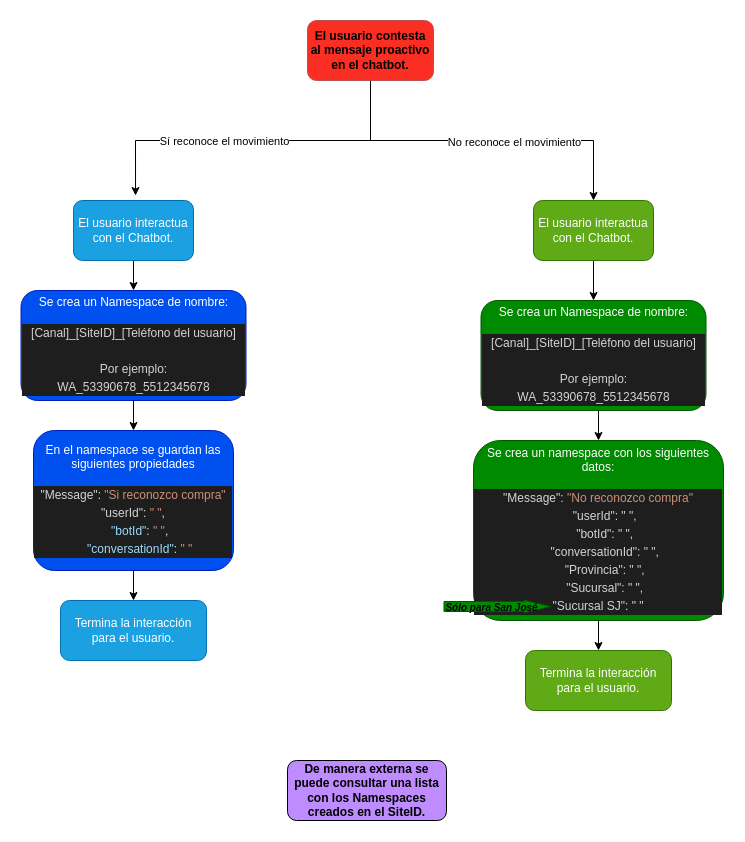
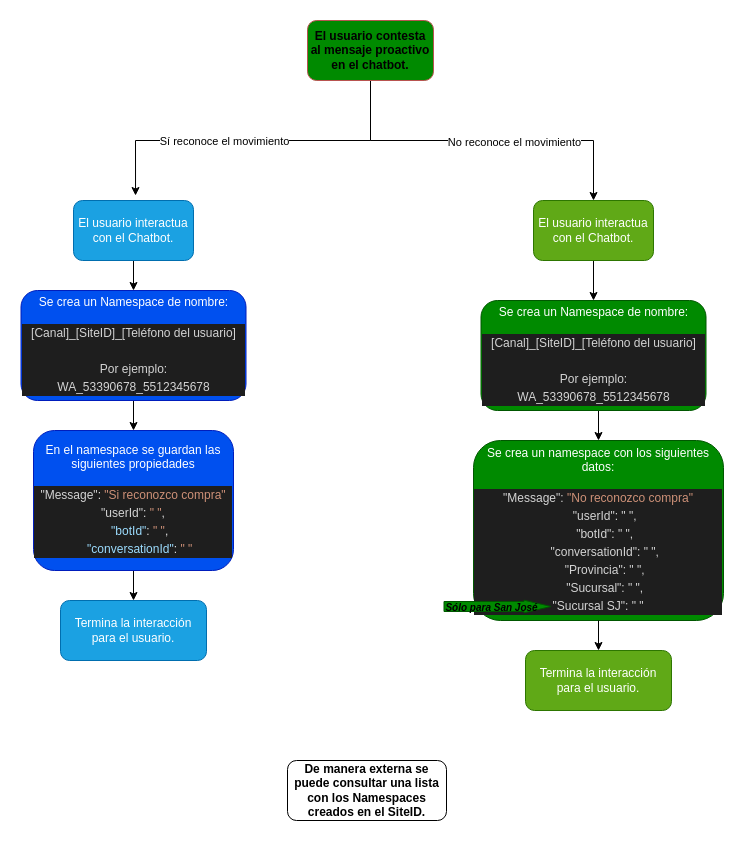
(371, 51) -> (371, 51)
(367, 791) -> (367, 791)
